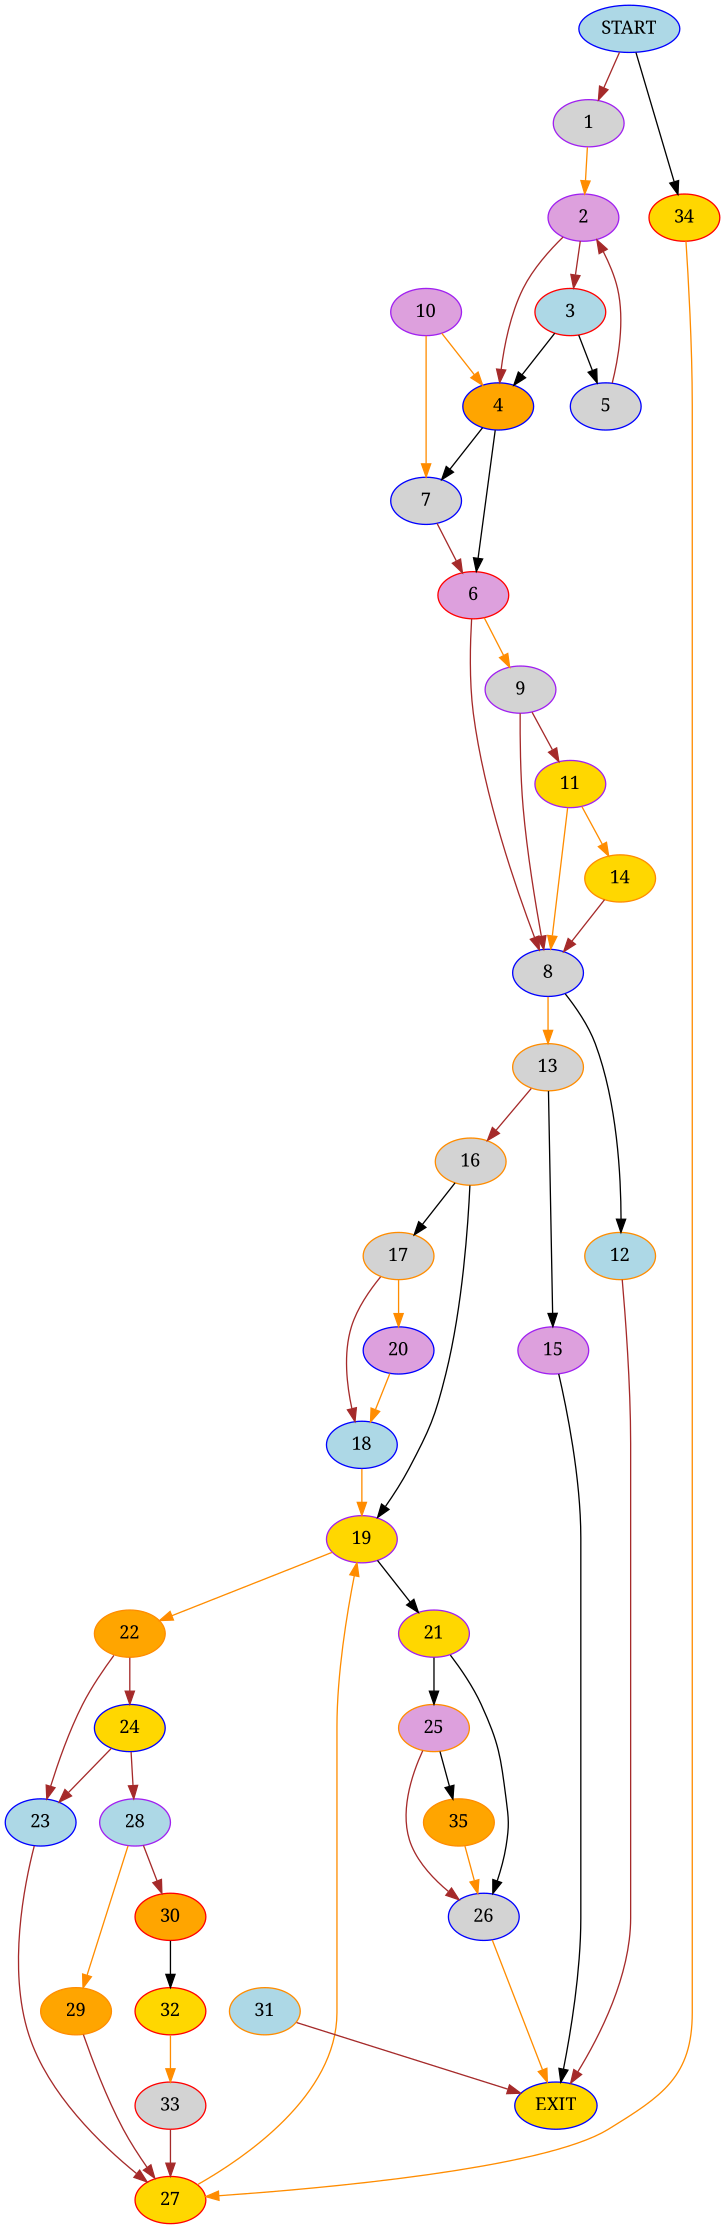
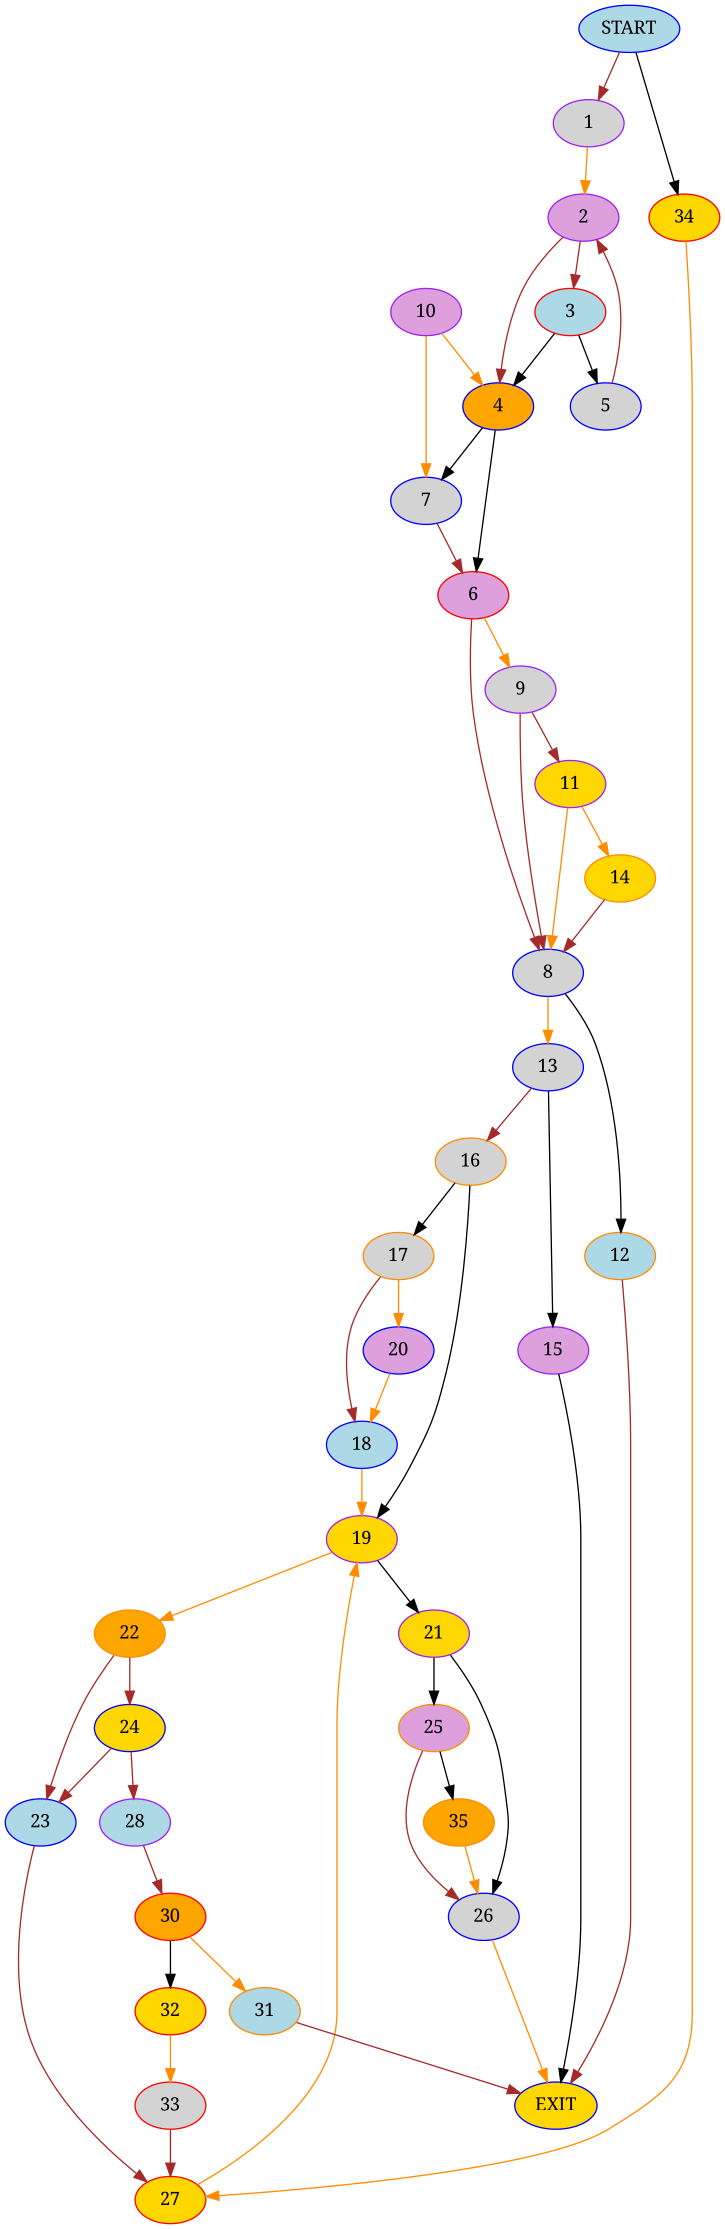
(548, 1067) -> (548, 1067)
none -> (213, 1959)
(76, 2011) -> none
